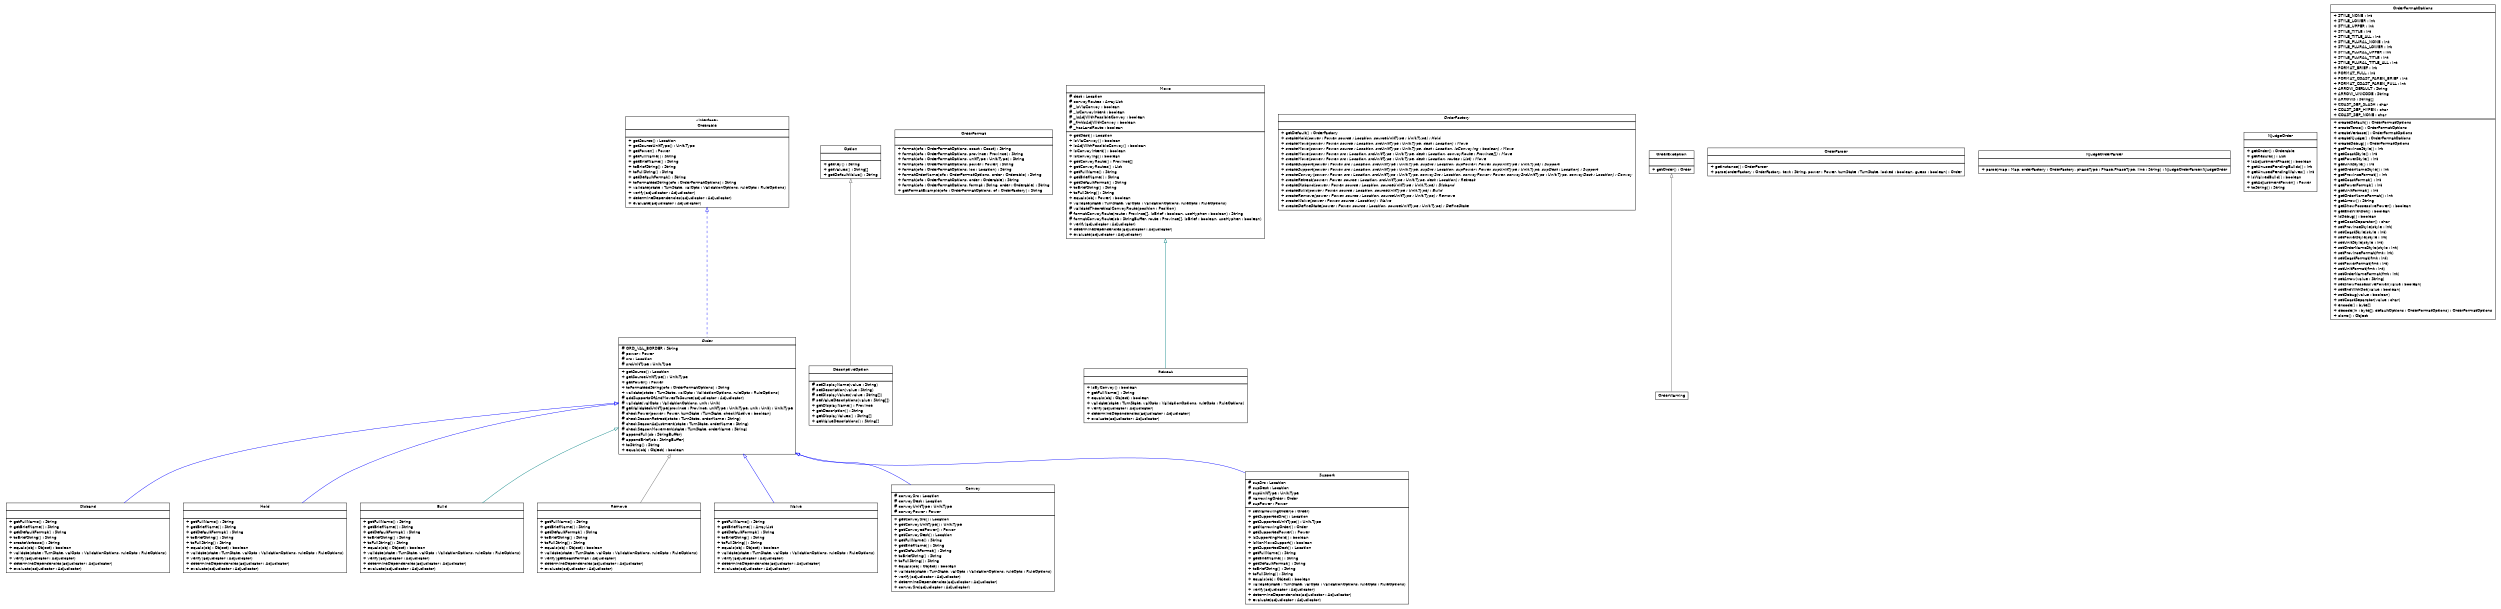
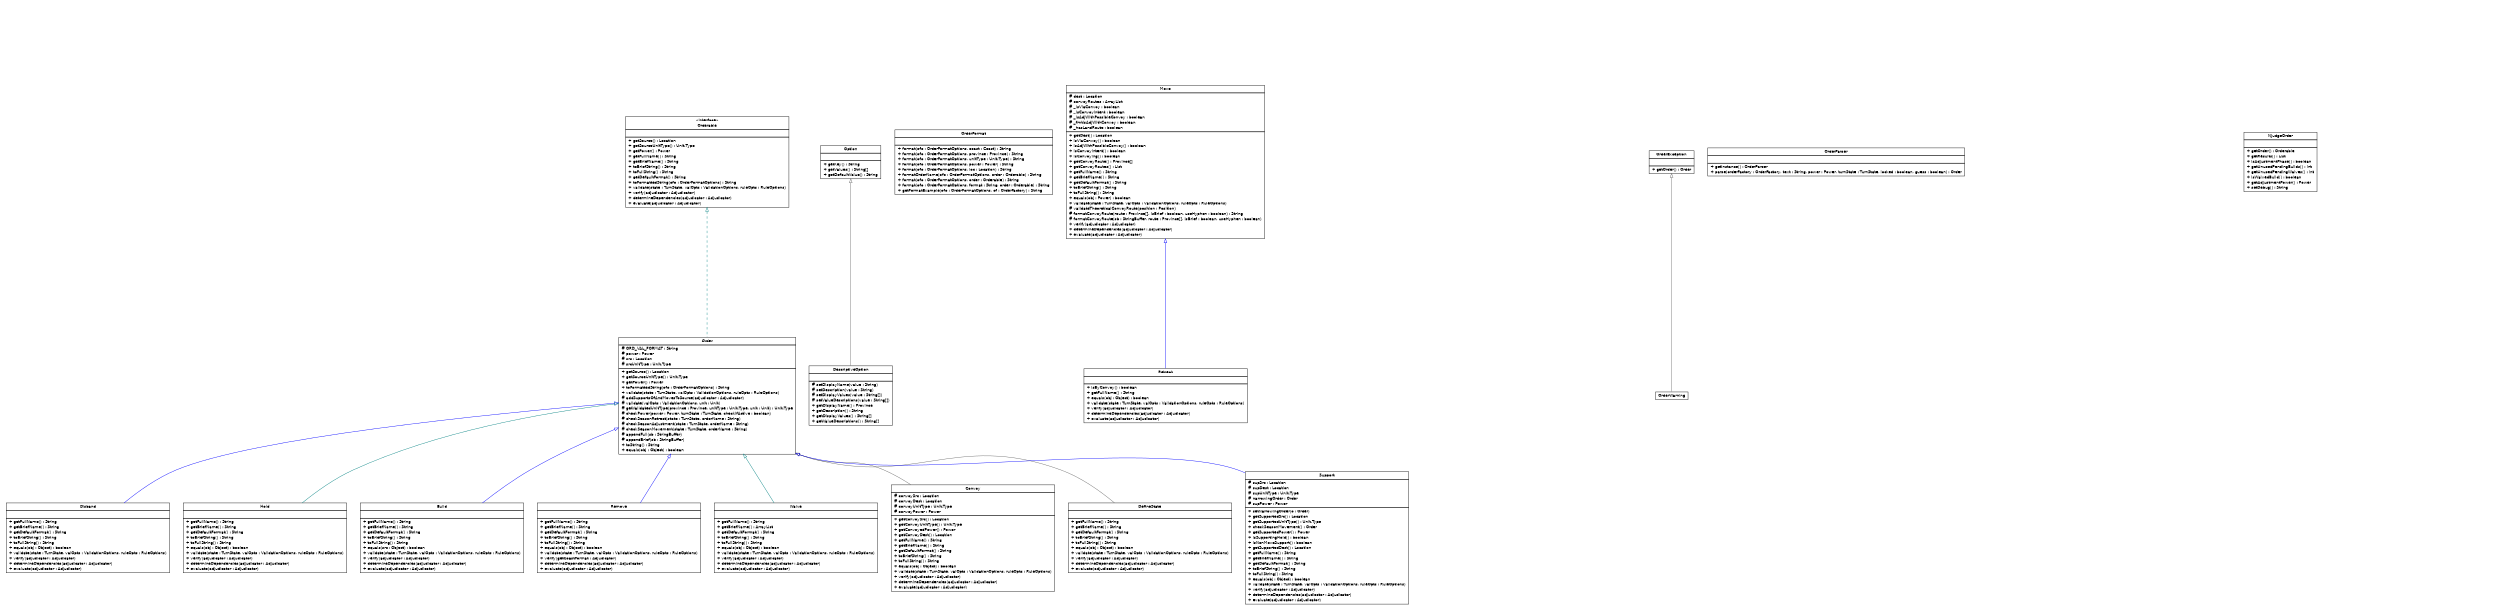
(1457, 162) -> none
(2104, 162) -> none
(2413, 162) -> none
(2266, 188) -> (2267, 188)
(707, 274) -> (707, 274)
(1165, 306) -> (1165, 306)
(650, 349) -> (650, 349)
(452, 435) -> (452, 435)
(546, 461) -> (546, 461)
(877, 467) -> (882, 469)
(654, 480) -> (654, 480)
(760, 480) -> (760, 480)
(1278, 527) -> (1283, 527)
none -> (1150, 538)
(35, 543) -> (32, 543)
(394, 548) -> (394, 548)
(932, 587) -> (930, 587)
